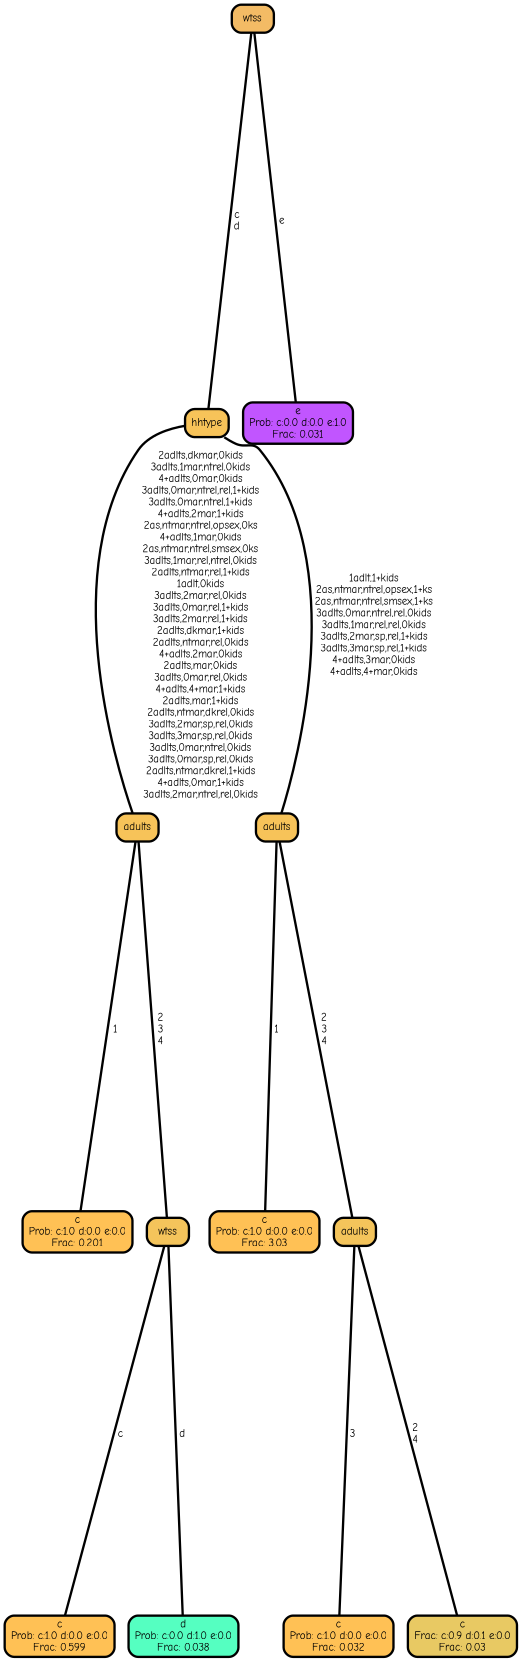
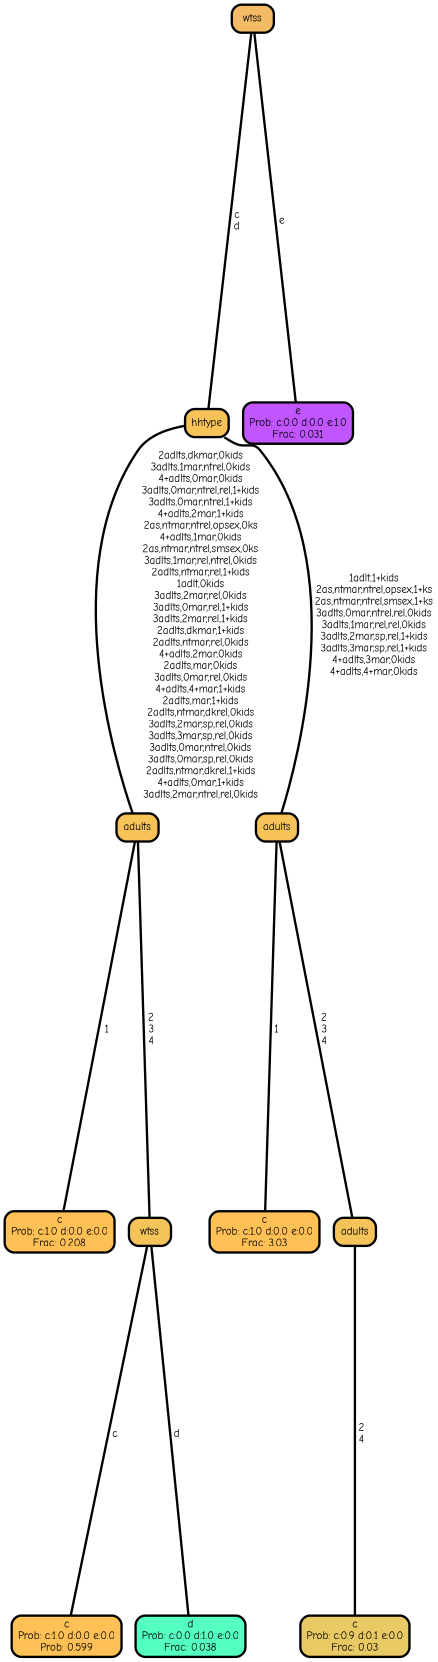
(78, 1232) -> (60, 1232)
(60, 1636) -> (67, 1636)
(339, 1636) -> none
(462, 1636) -> (355, 1636)
